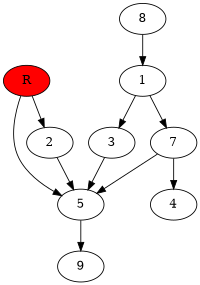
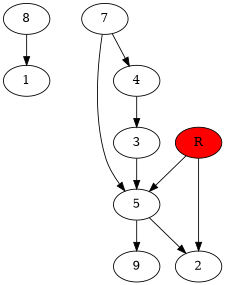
(129, 108) -> (137, 108)
(156, 108) -> none
(63, 170) -> (164, 232)
